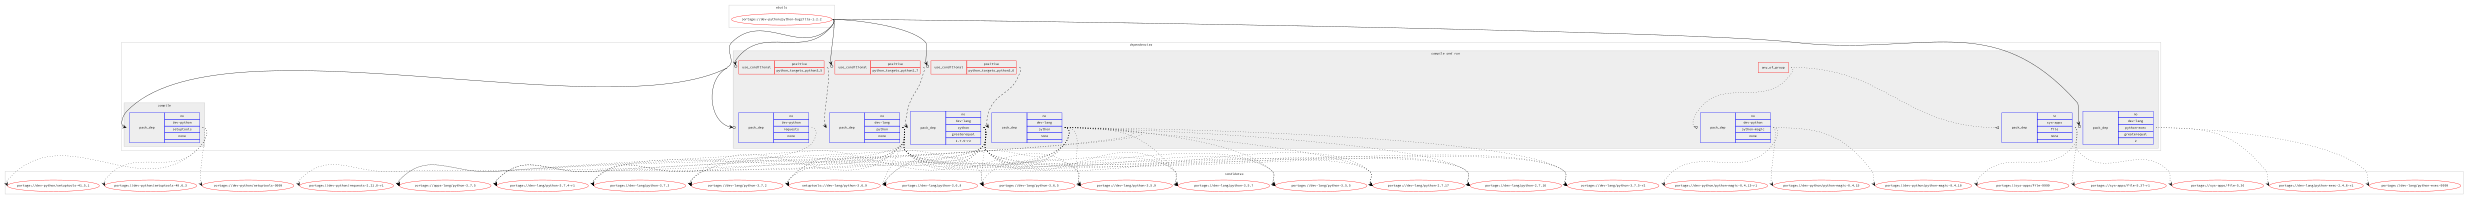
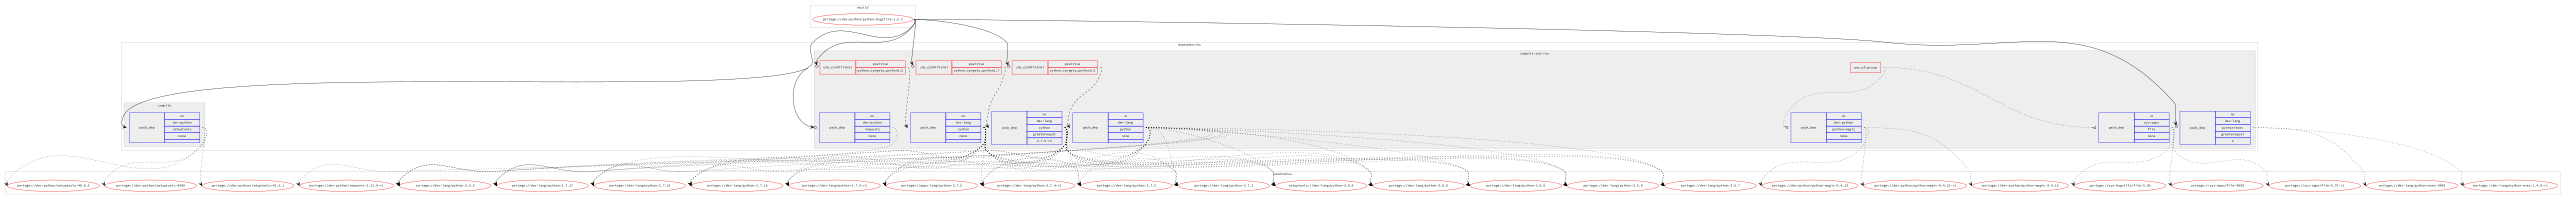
none -> (737, 186)
(2218, 186) -> (2120, 186)
